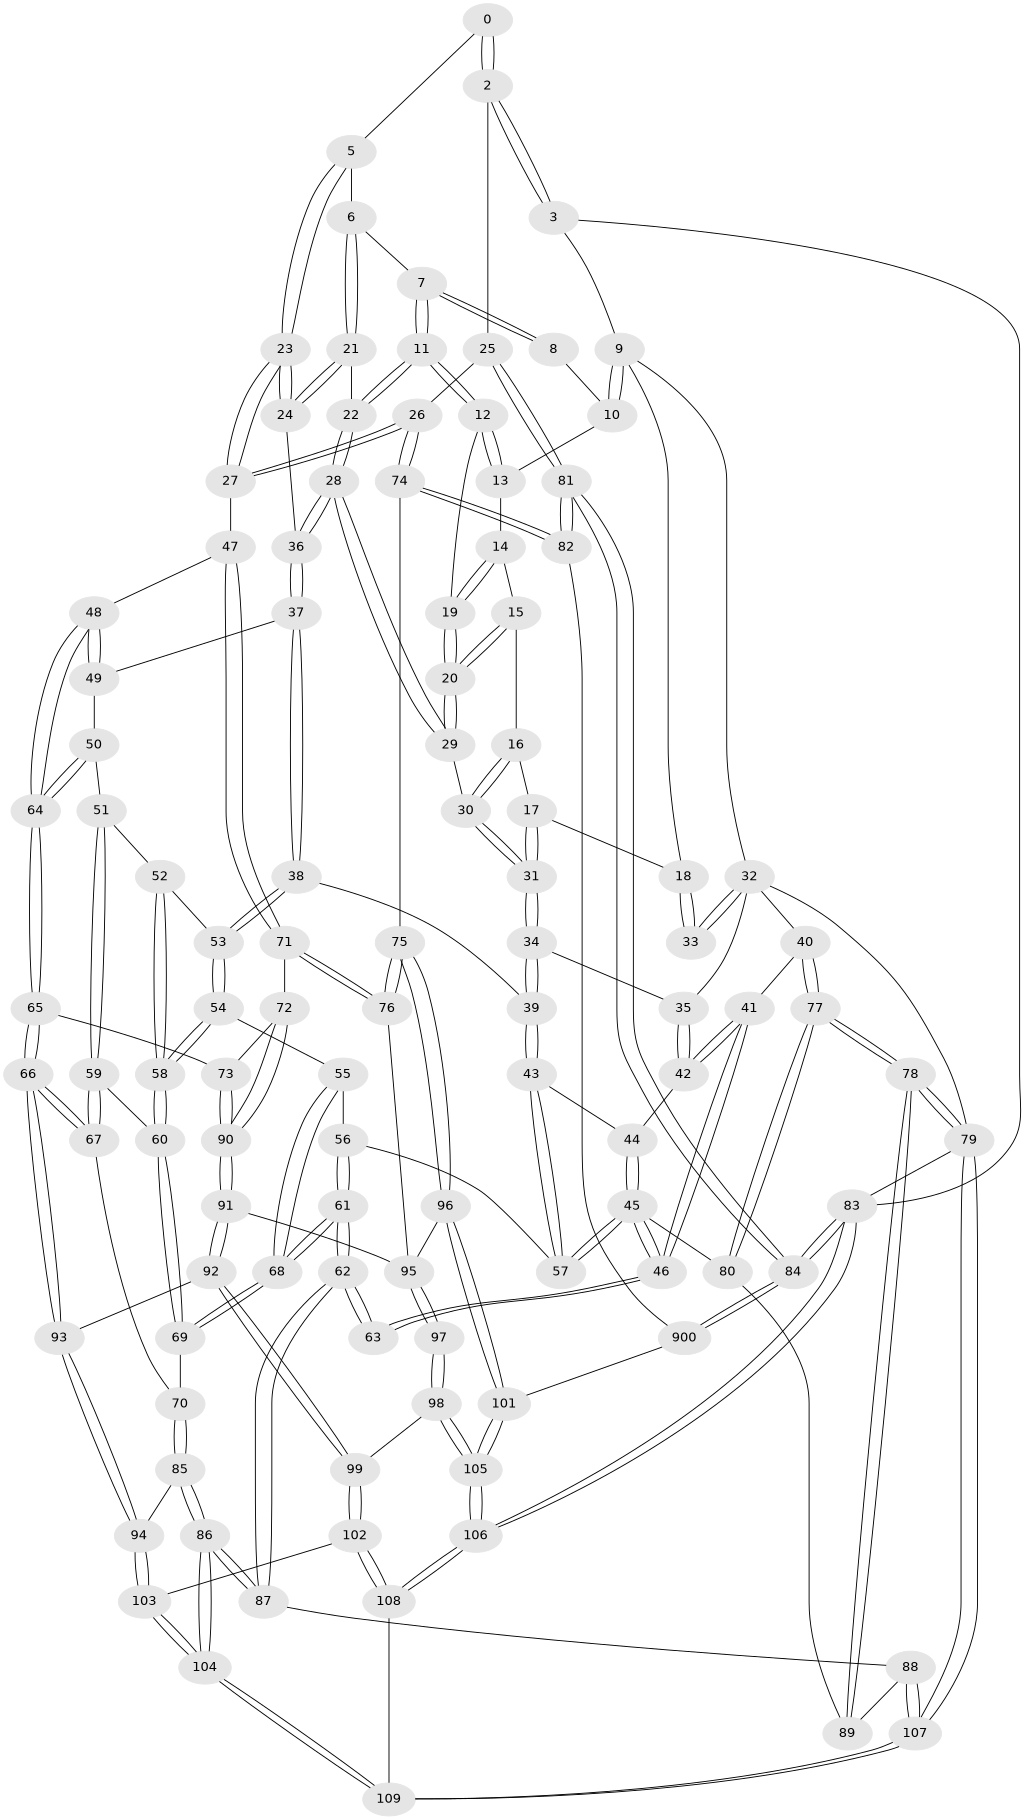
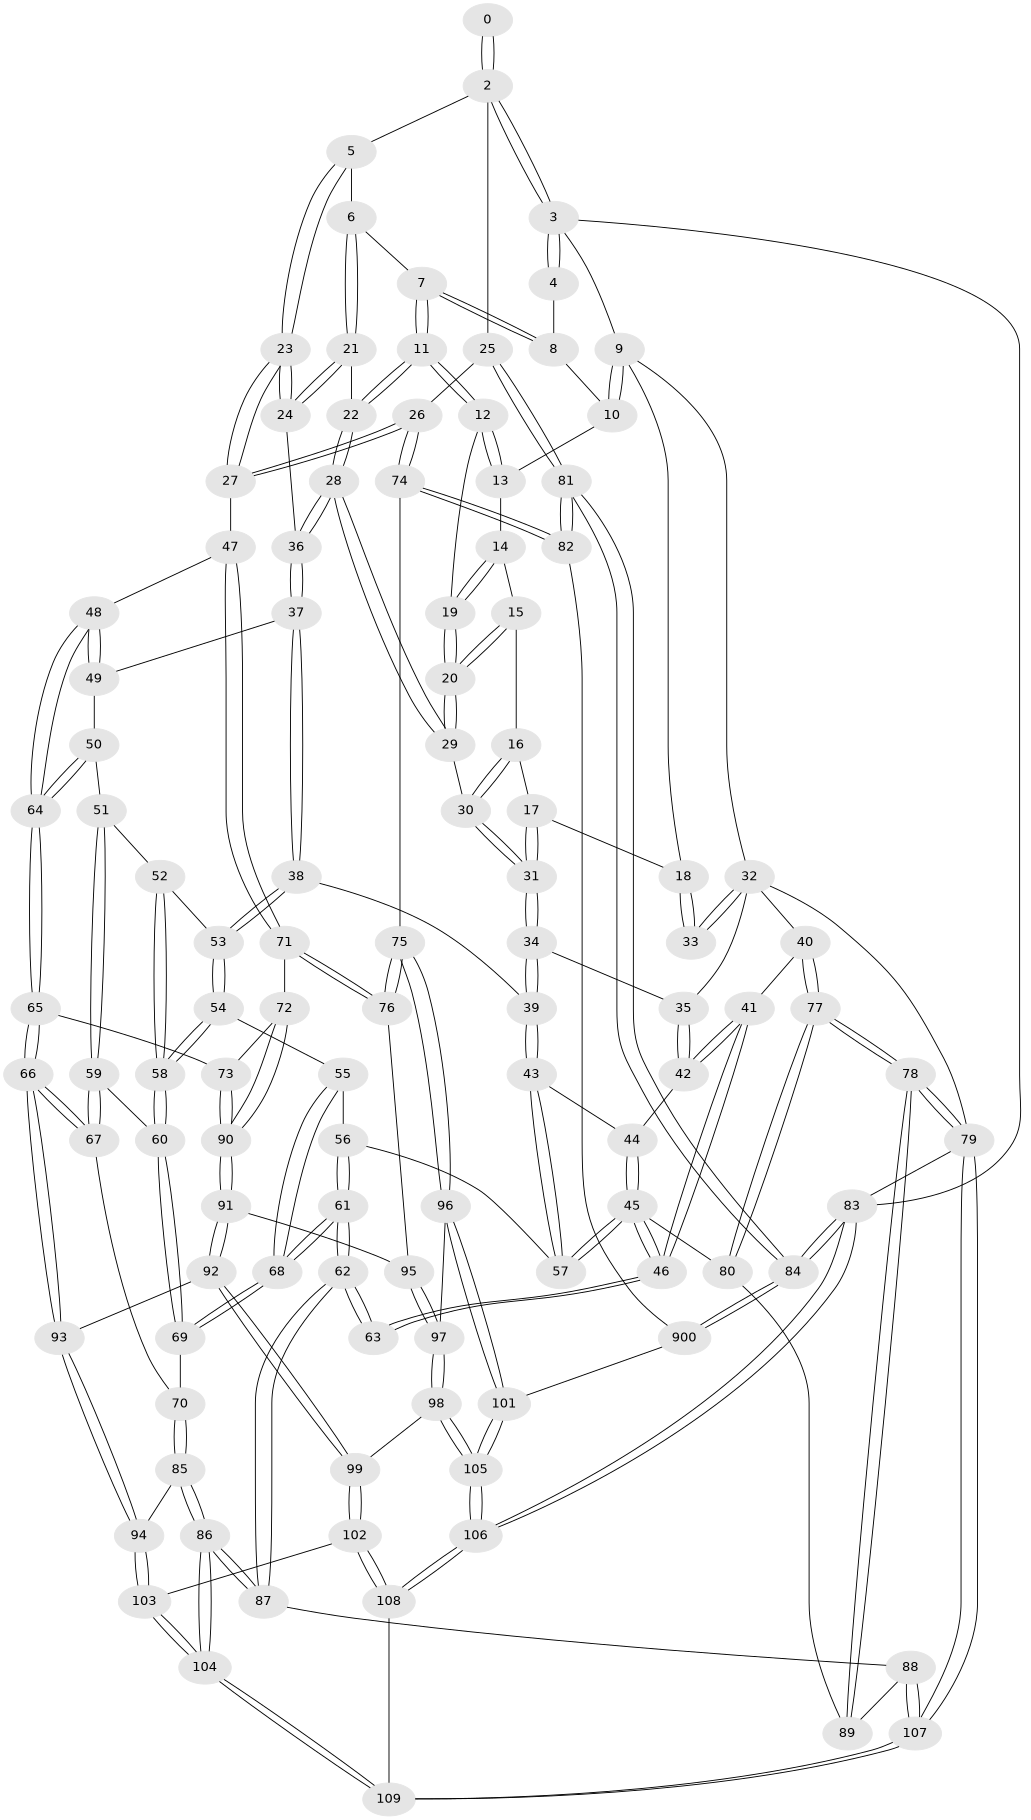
(420, 86) -> (420, 119)
none -> (554, 284)
(427, 1239) -> (443, 1272)
